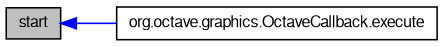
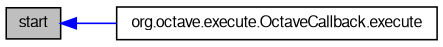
(277, 23) -> (277, 23)
